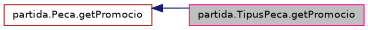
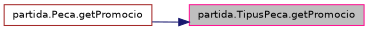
(176, 8) -> (165, 22)
